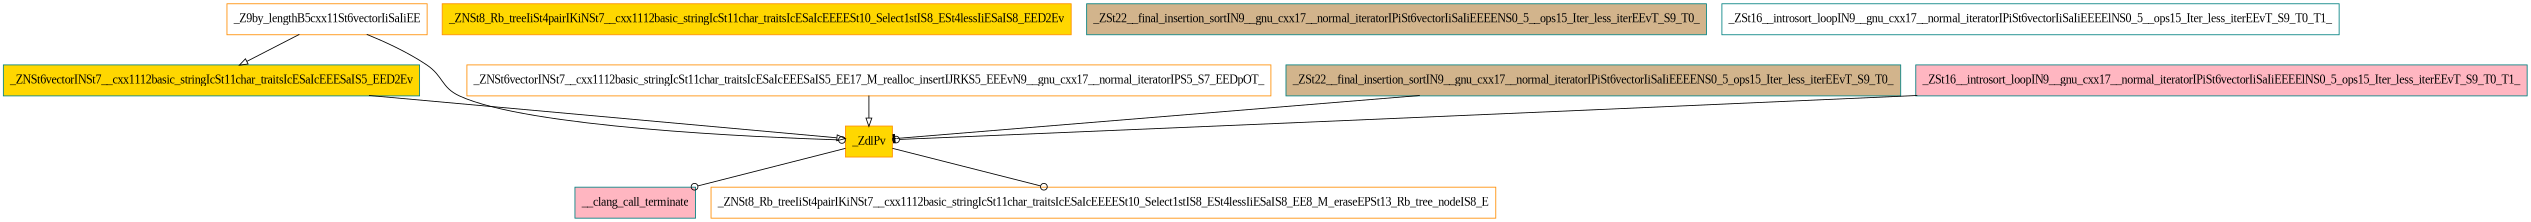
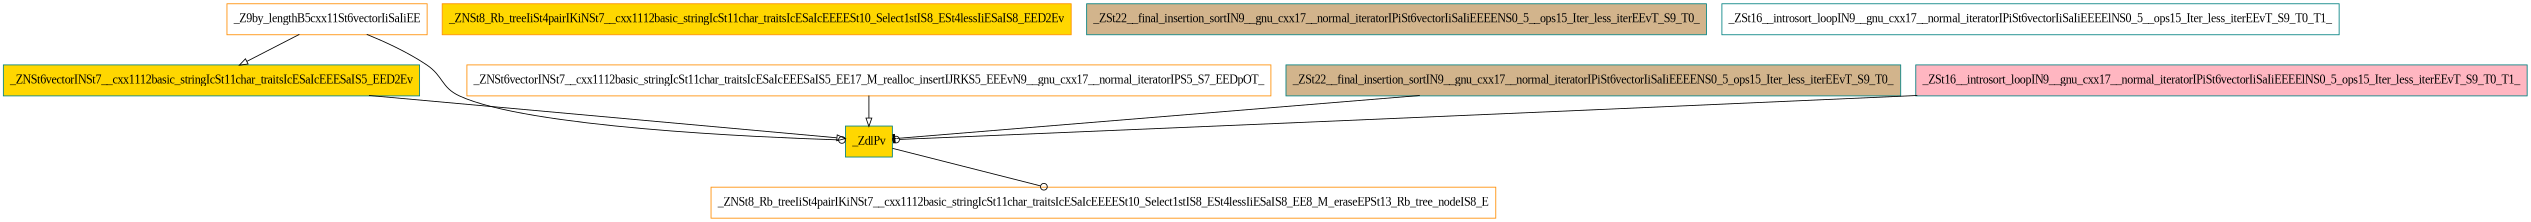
(869, 142) -> (869, 142)
(635, 203) -> none
